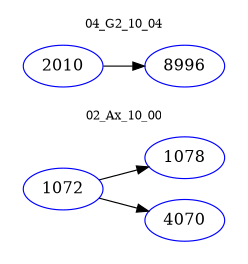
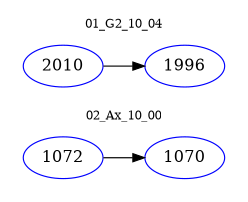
(124, 25) -> (124, 25)
(185, 66) -> (185, 66)
(185, 158) -> none
(185, 220) -> (185, 158)
